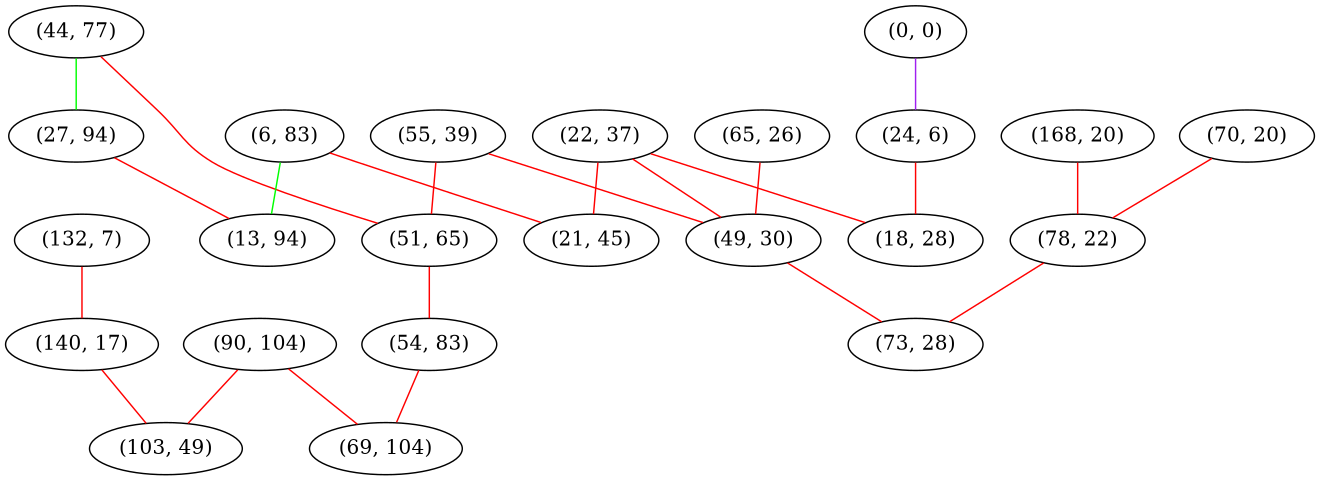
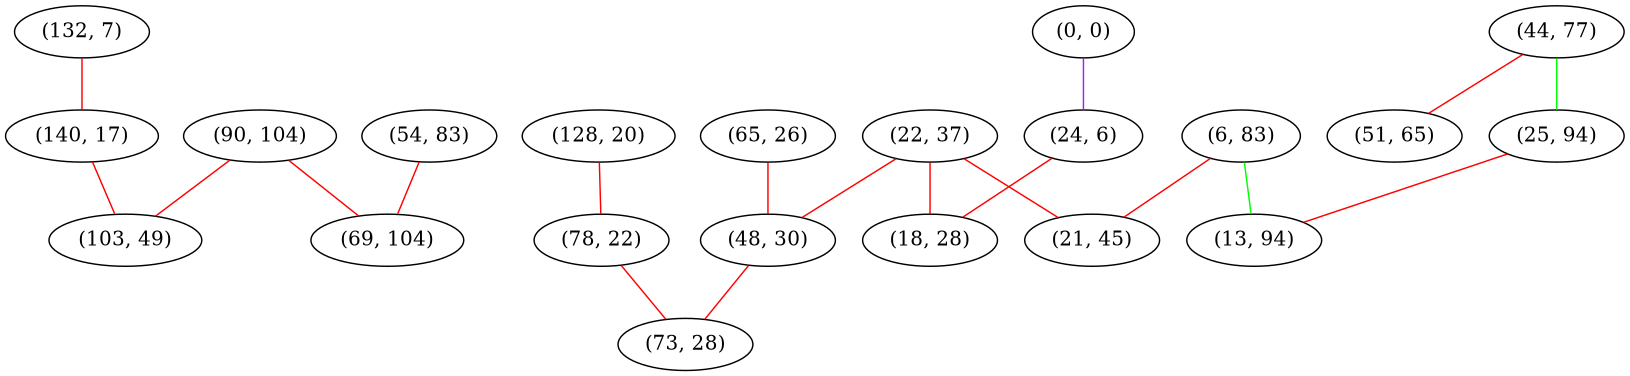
(76, 136) -> (1557, 136)
(438, 136) -> none
(1078, 136) -> (599, 136)
(1247, 136) -> none
(753, 240) -> (768, 240)
(429, 292) -> none
